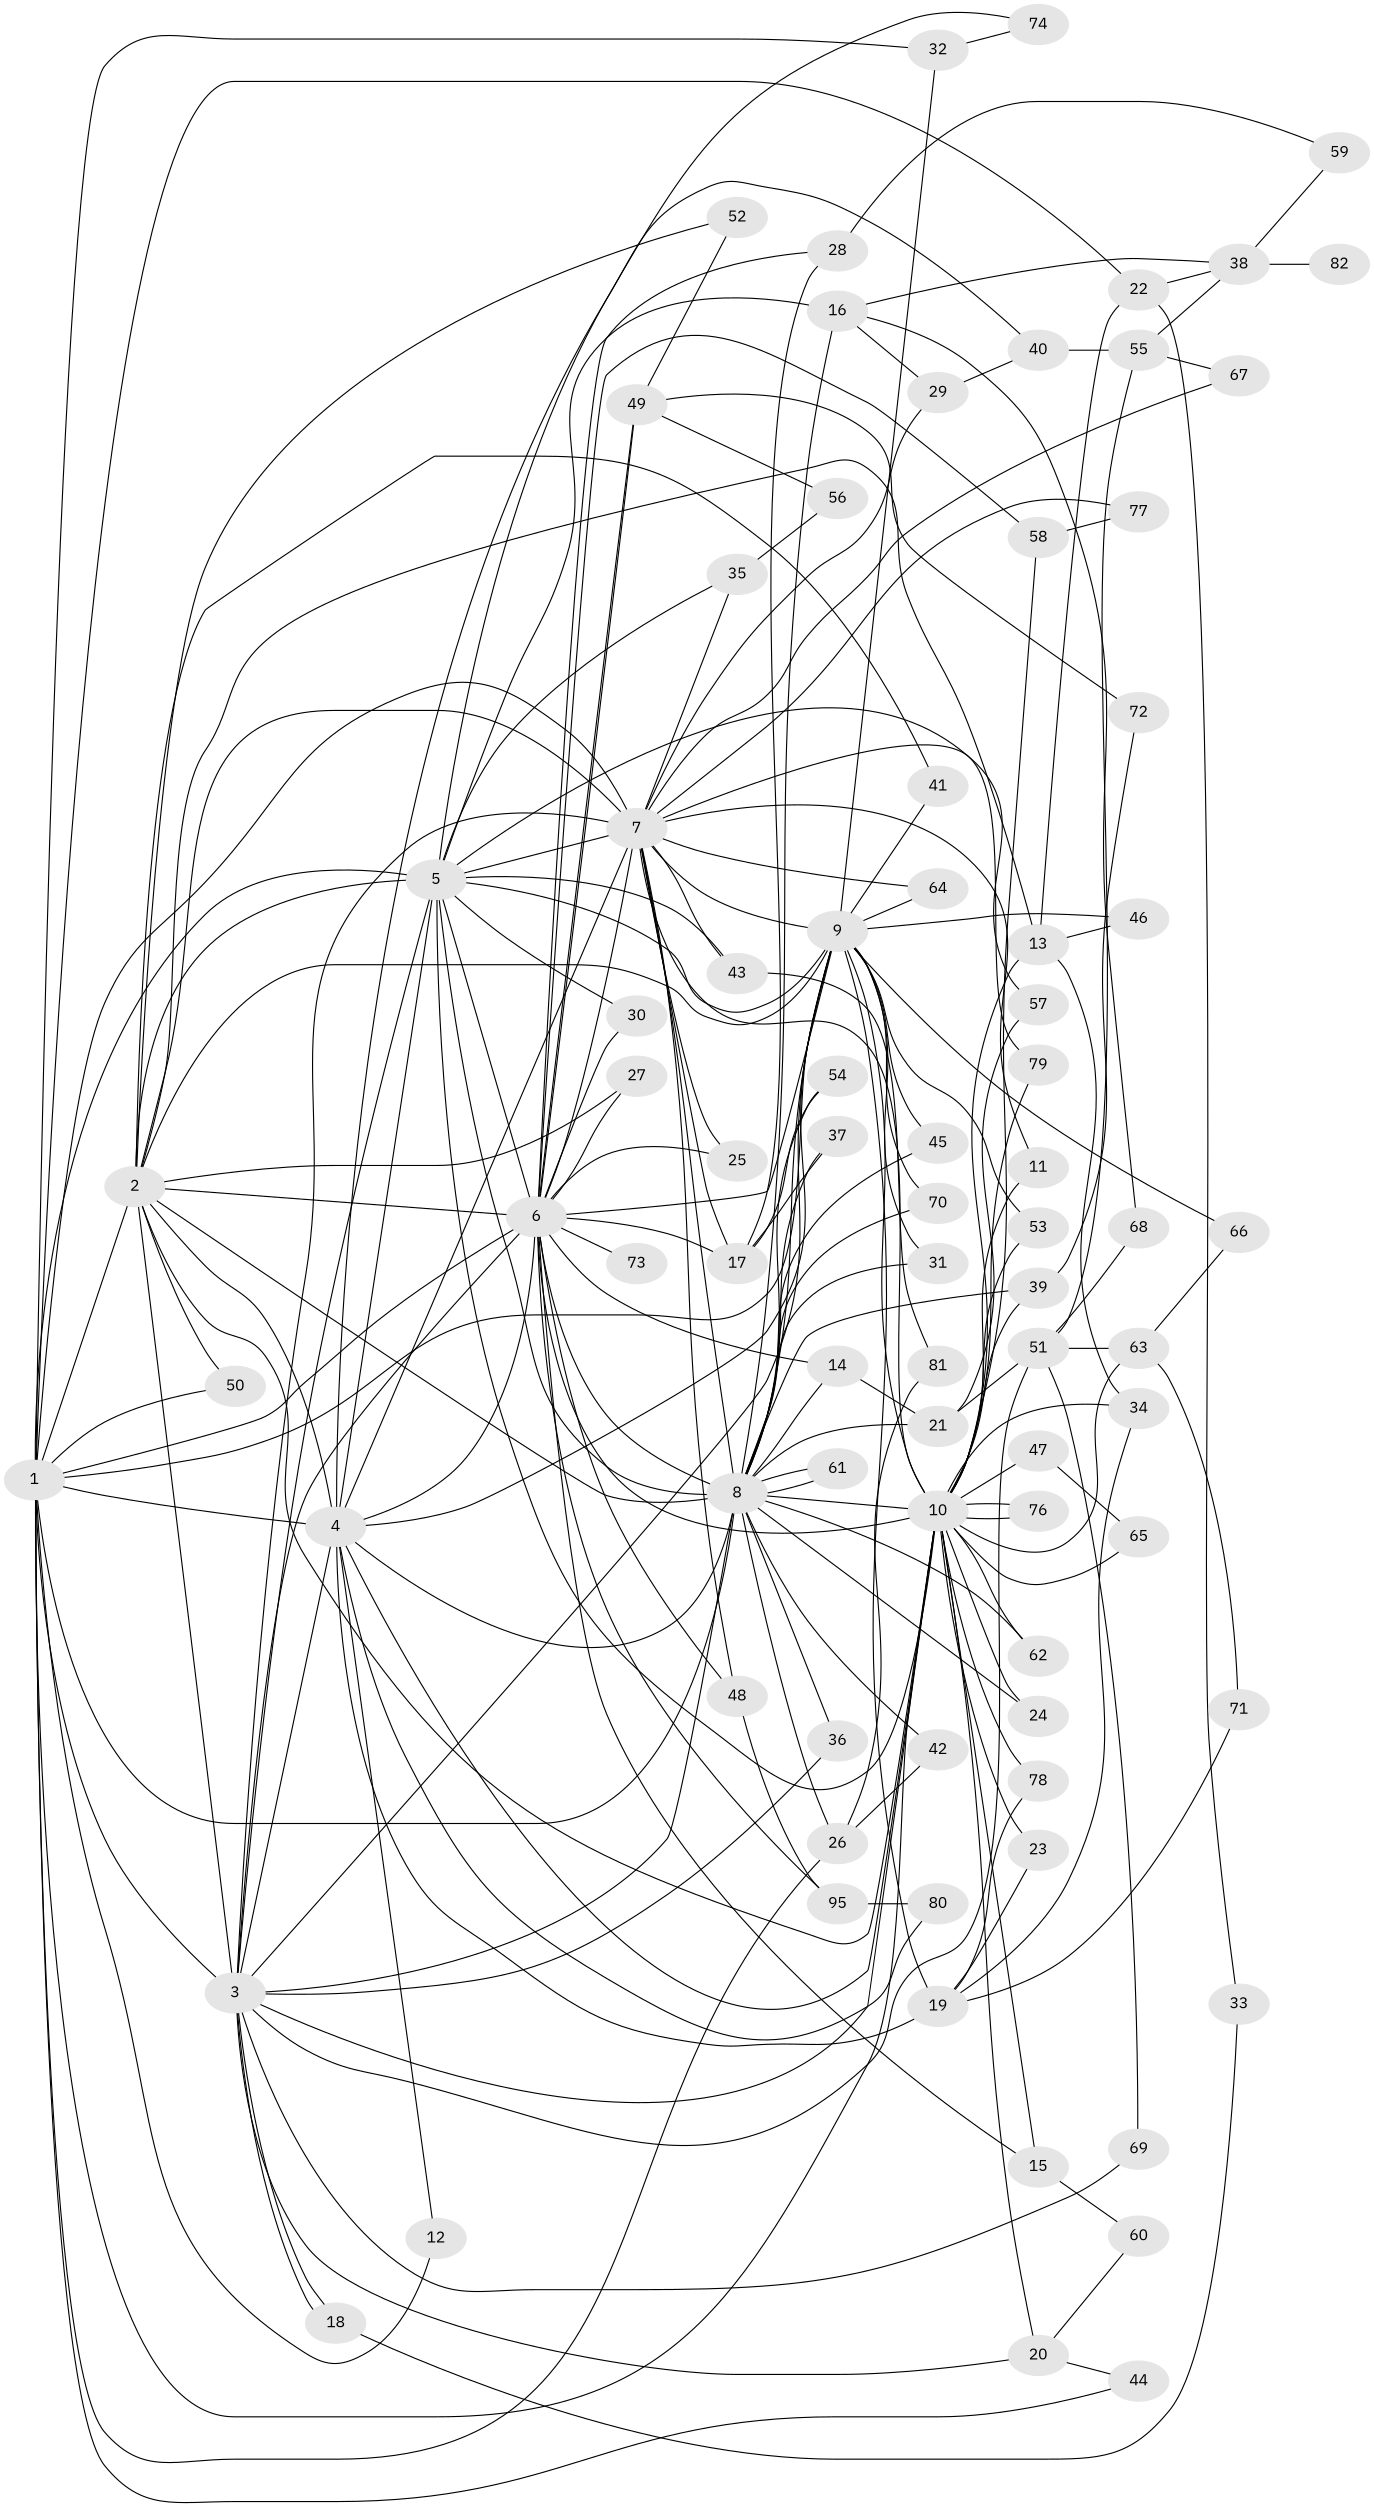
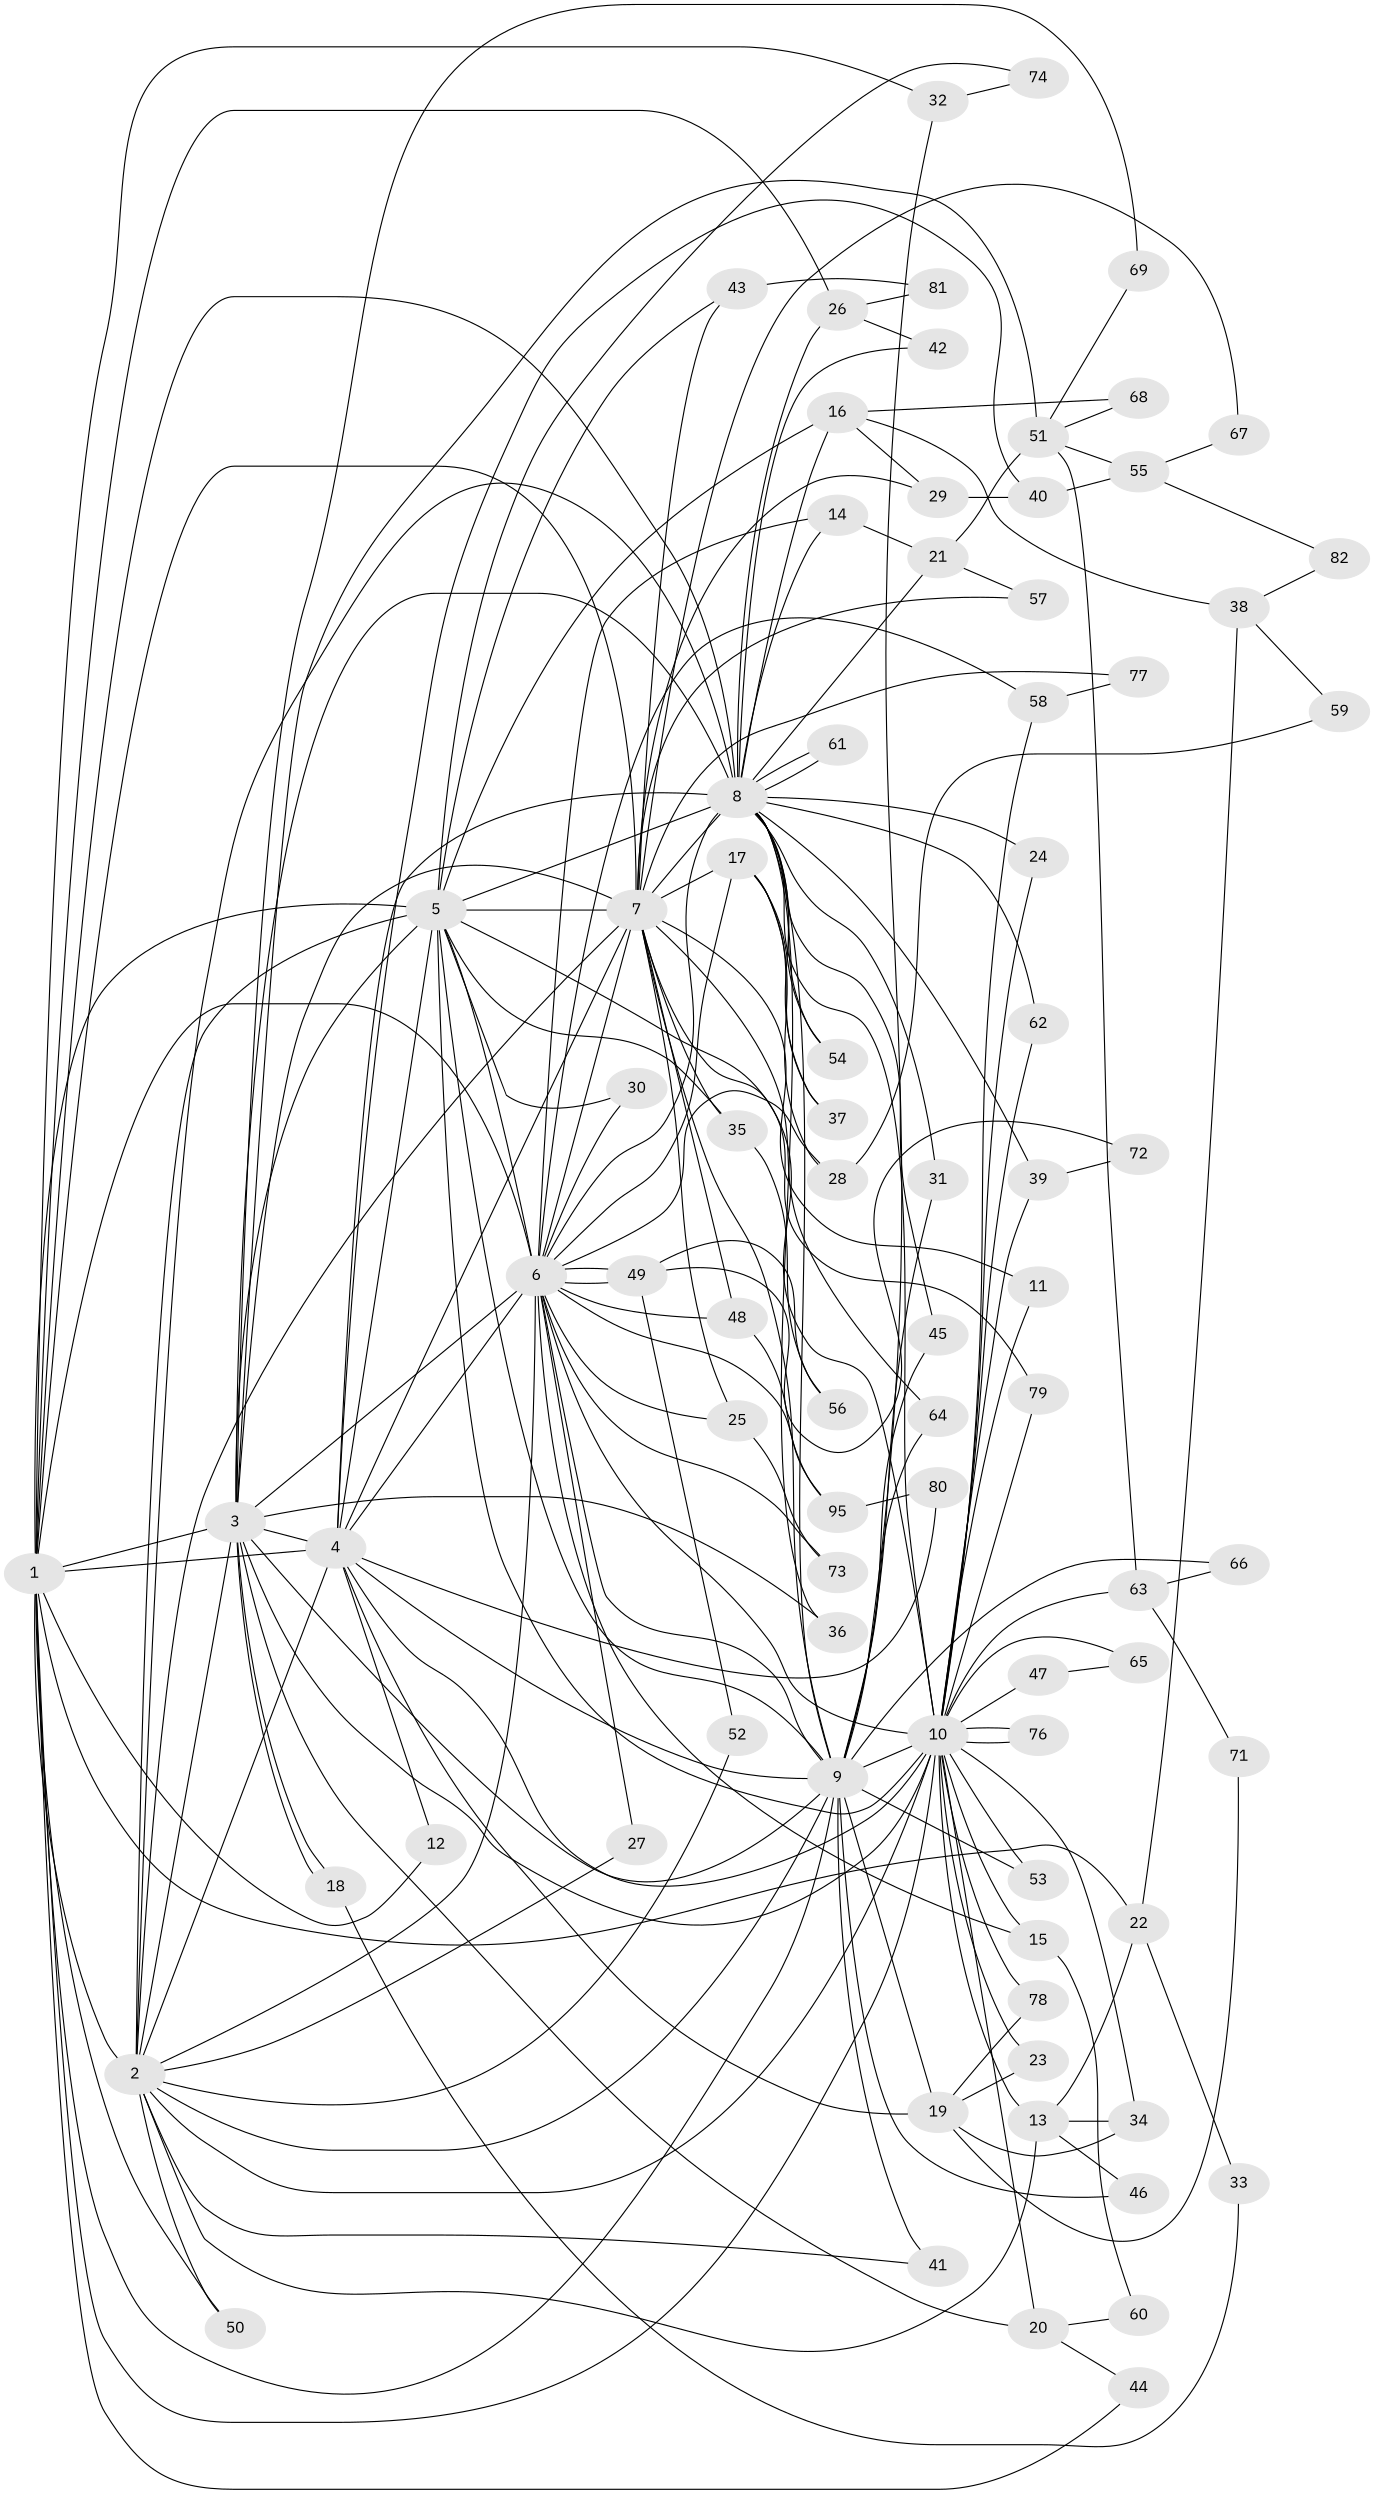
(1189, 307) -> (1239, 515)
(938, 1203) -> none
none -> (777, 1475)
